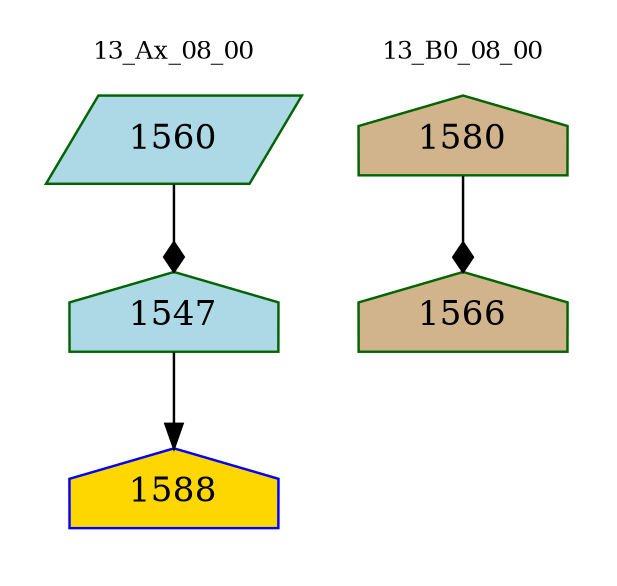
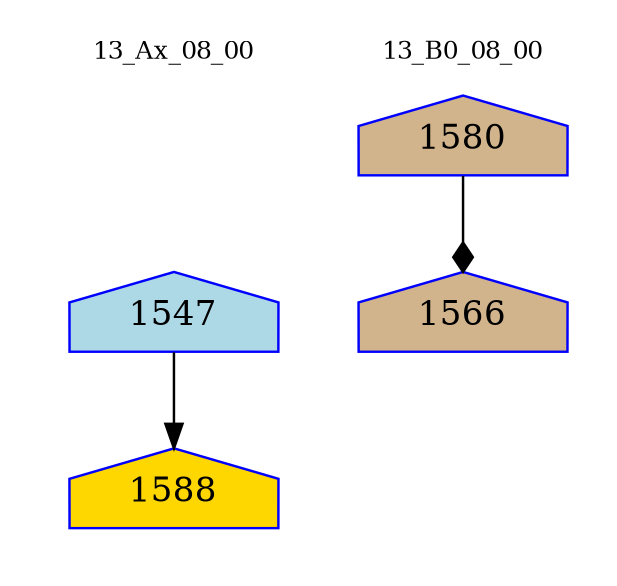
(174, 140) -> none
(463, 140) -> (463, 140)
(174, 316) -> (174, 316)
(463, 316) -> (463, 316)
